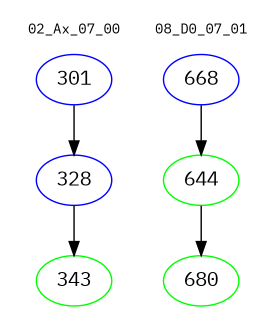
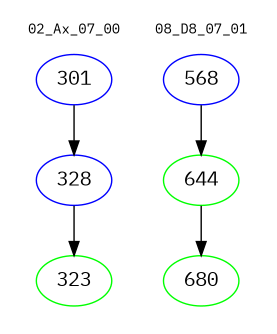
(202, 30) -> (202, 30)
(201, 80) -> (201, 80)
(74, 281) -> (74, 281)
